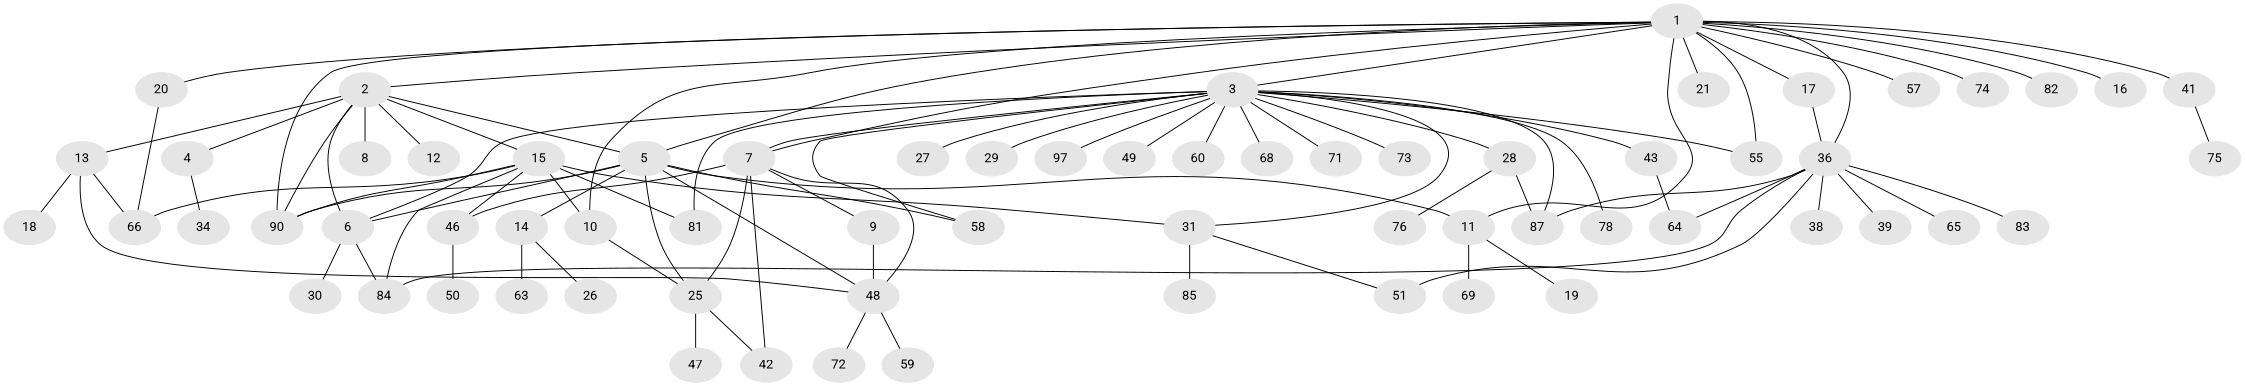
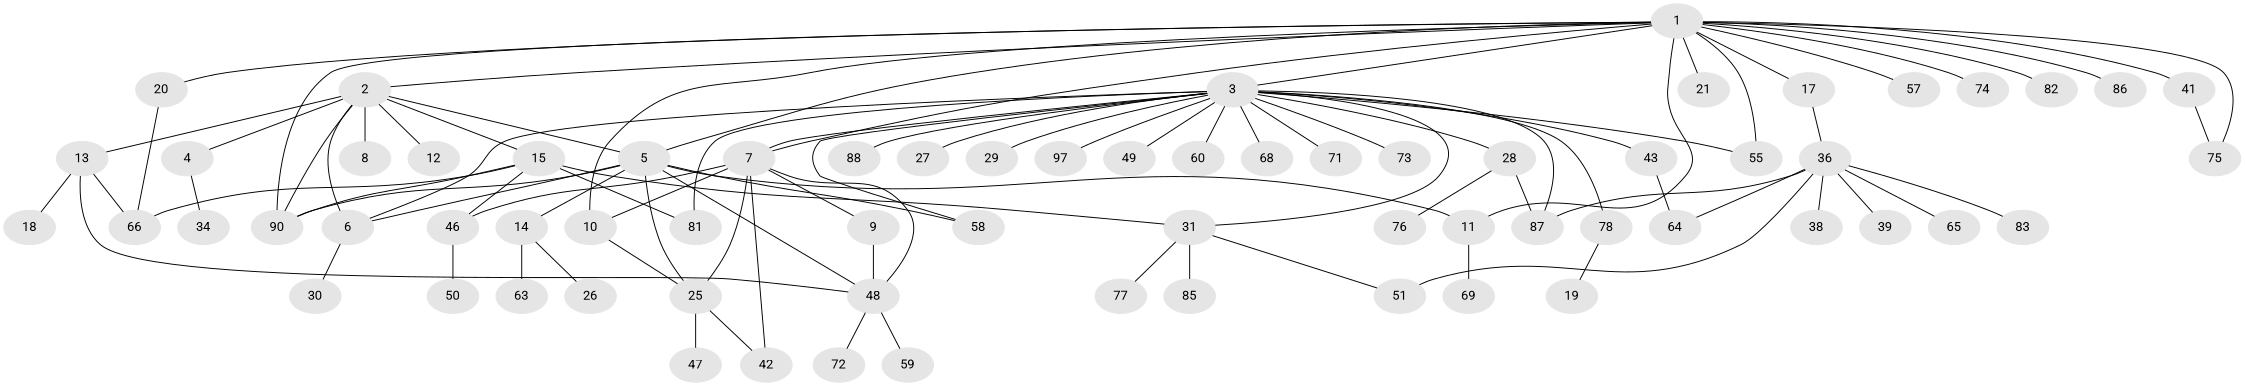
(1813, 46) -> (2002, 35)
(2120, 90) -> (2120, 90)
none -> (854, 159)
(560, 187) -> (670, 193)
(1517, 260) -> (1589, 262)
(384, 296) -> none
none -> (1121, 296)
